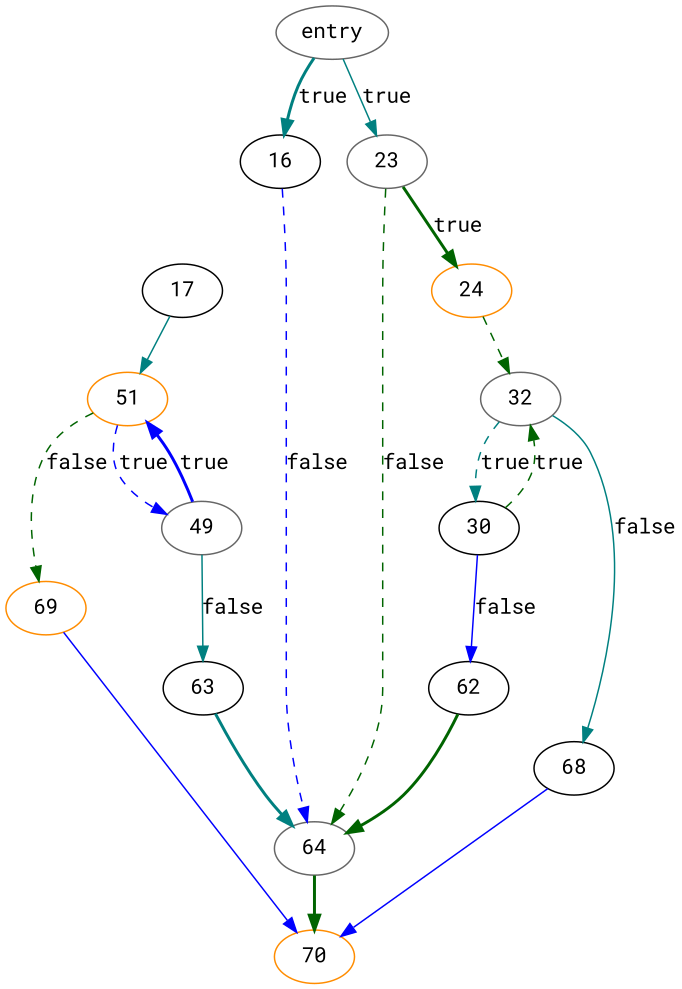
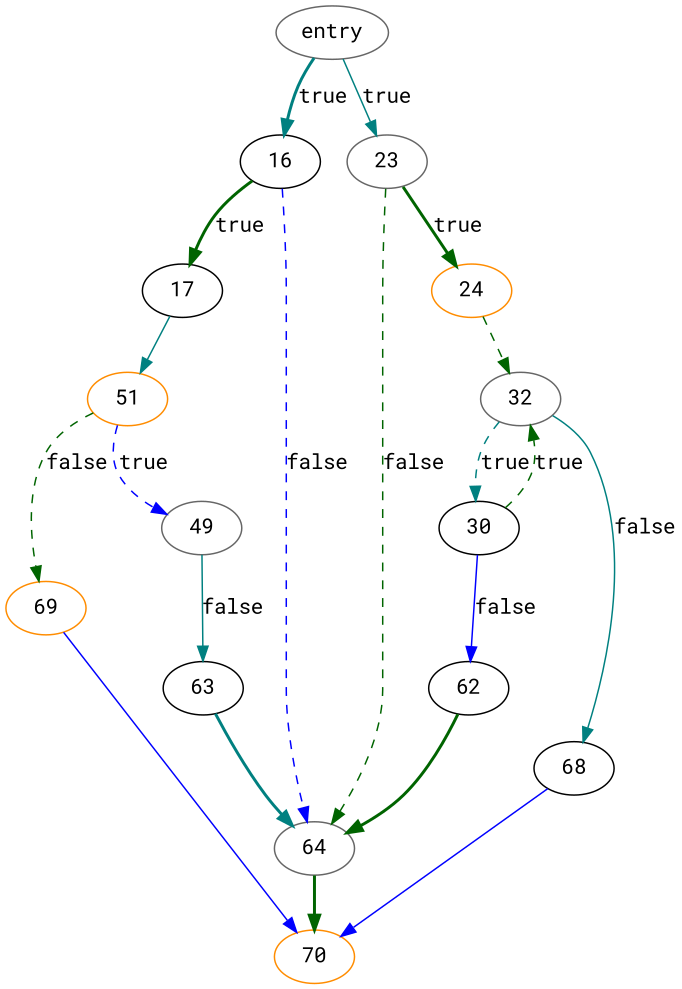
none -> (218, 211)
(177, 467) -> none
